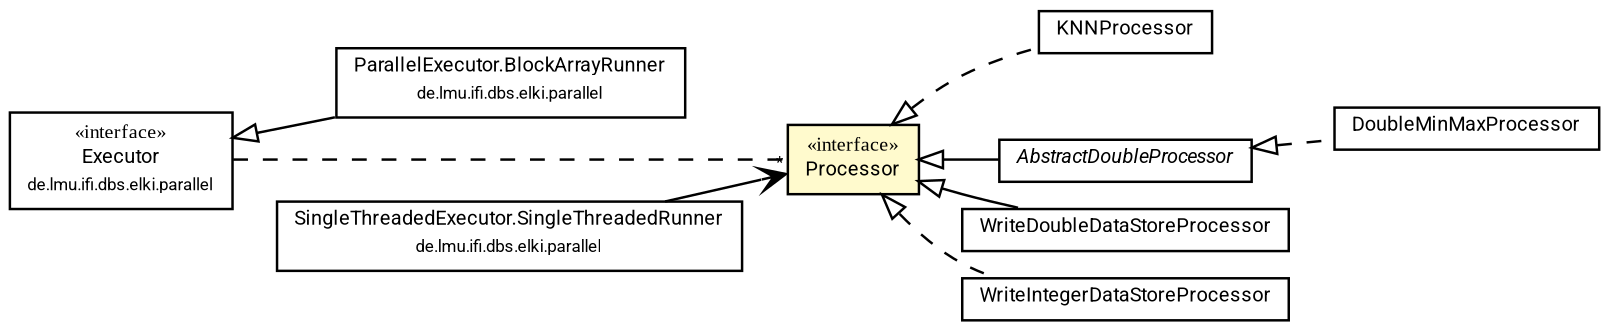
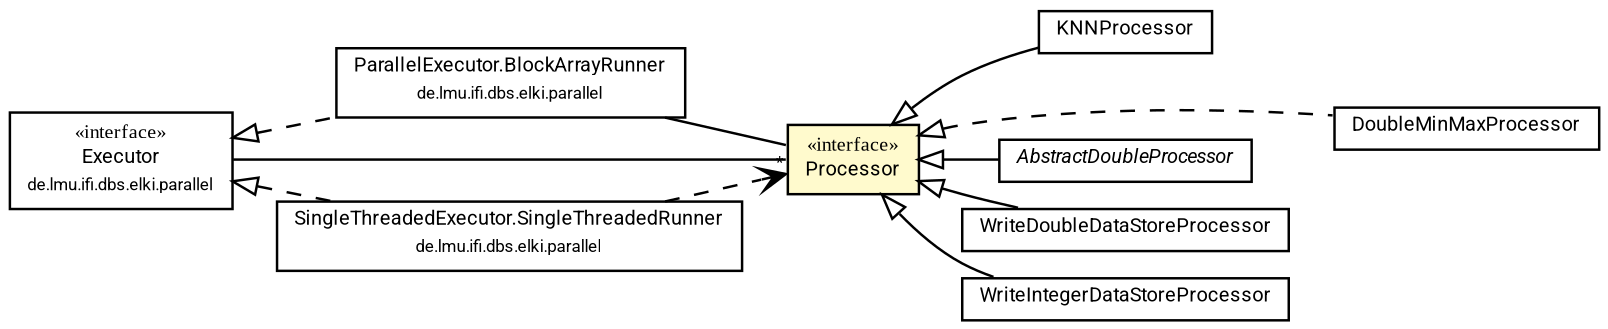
(972, 71) -> (972, 71)
(296, 125) -> (296, 125)
none -> (725, 131)
(1305, 143) -> (1137, 111)
(509, 160) -> (509, 160)
(713, 191) -> (713, 191)
none -> (295, 194)
(943, 251) -> (943, 251)
